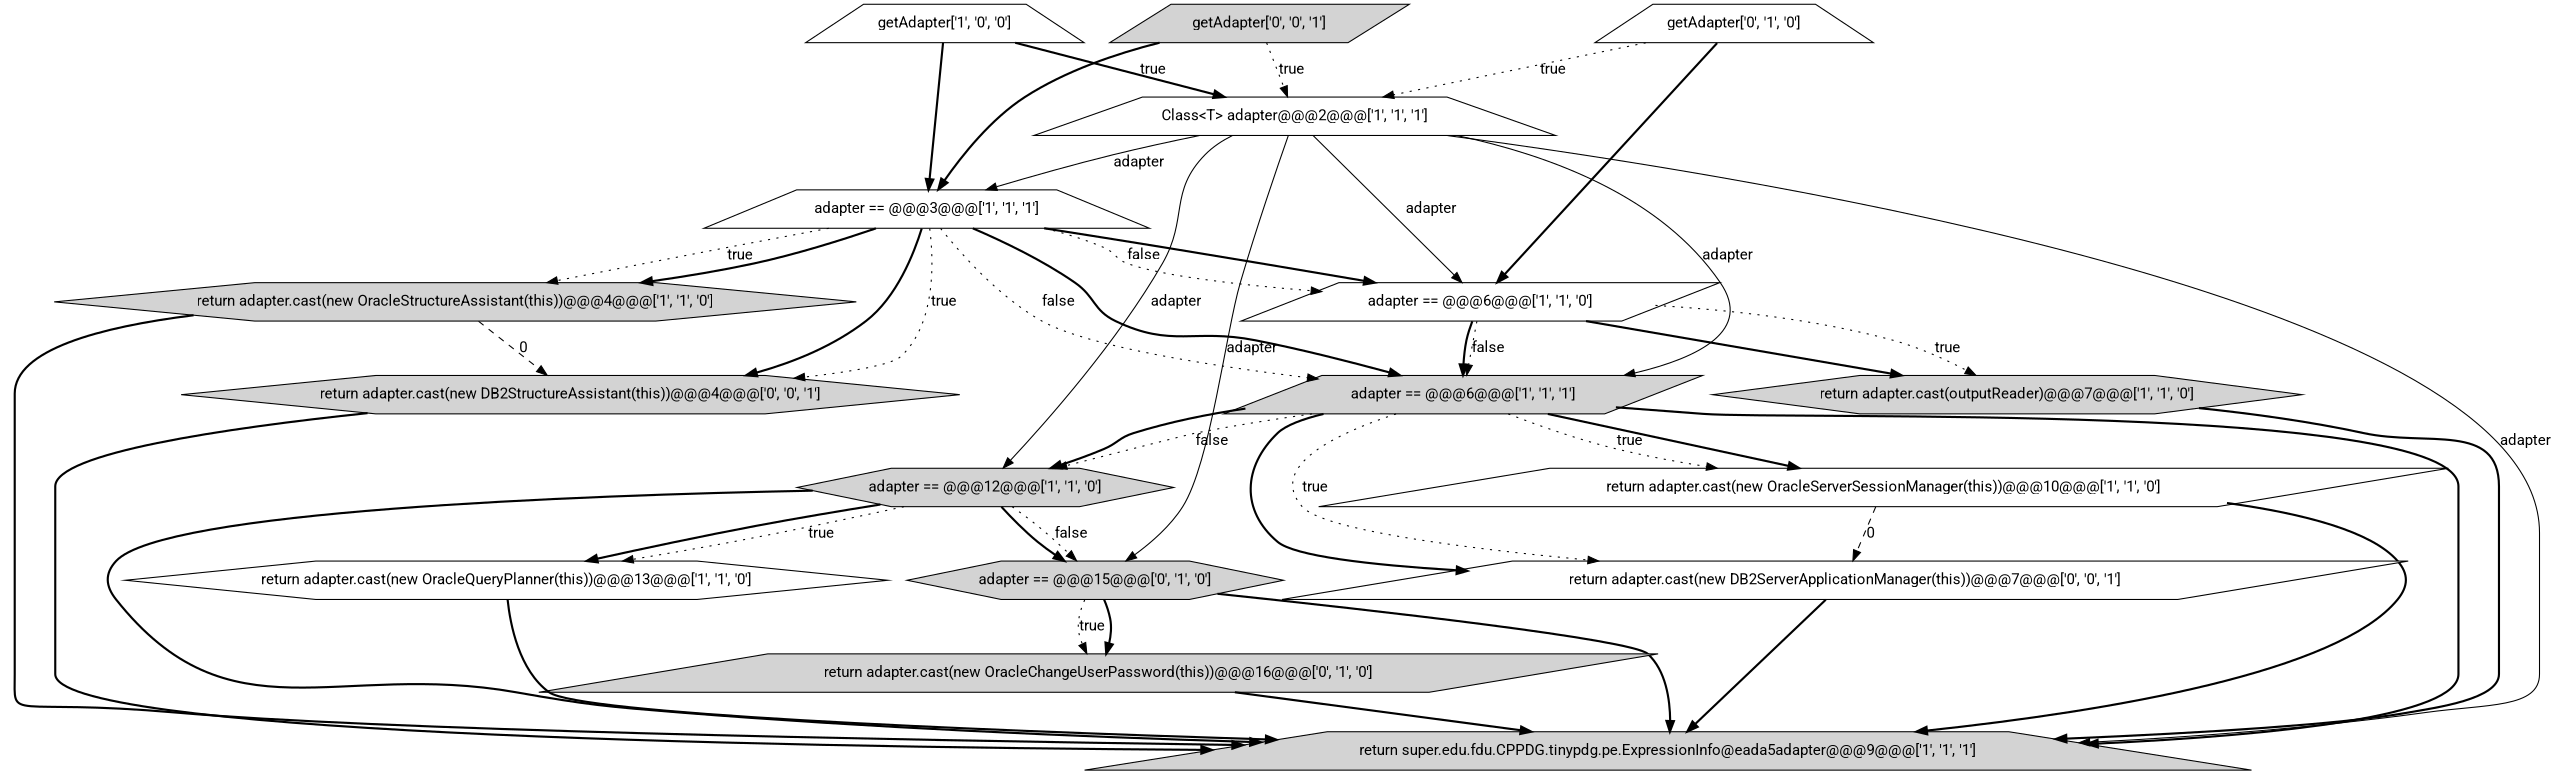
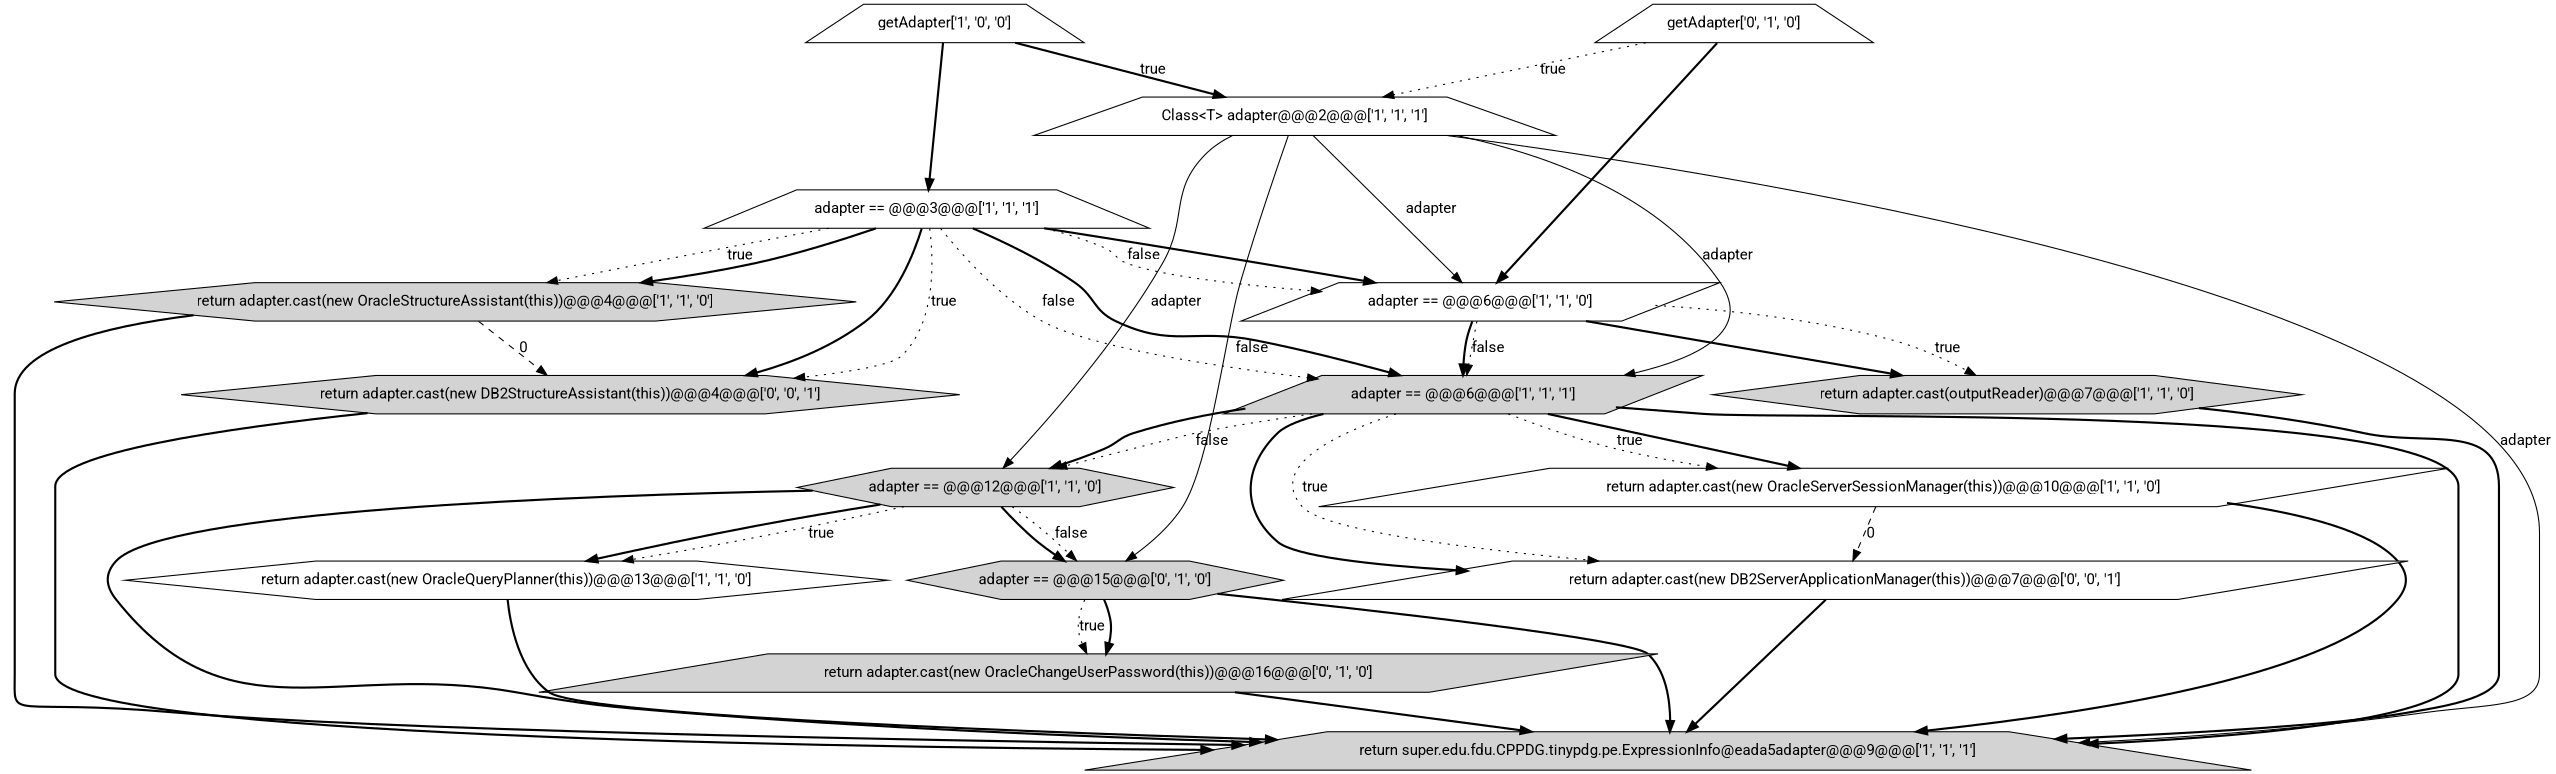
(1260, 23) -> none
(1097, 159) -> none
(1252, 348) -> (1252, 348)
